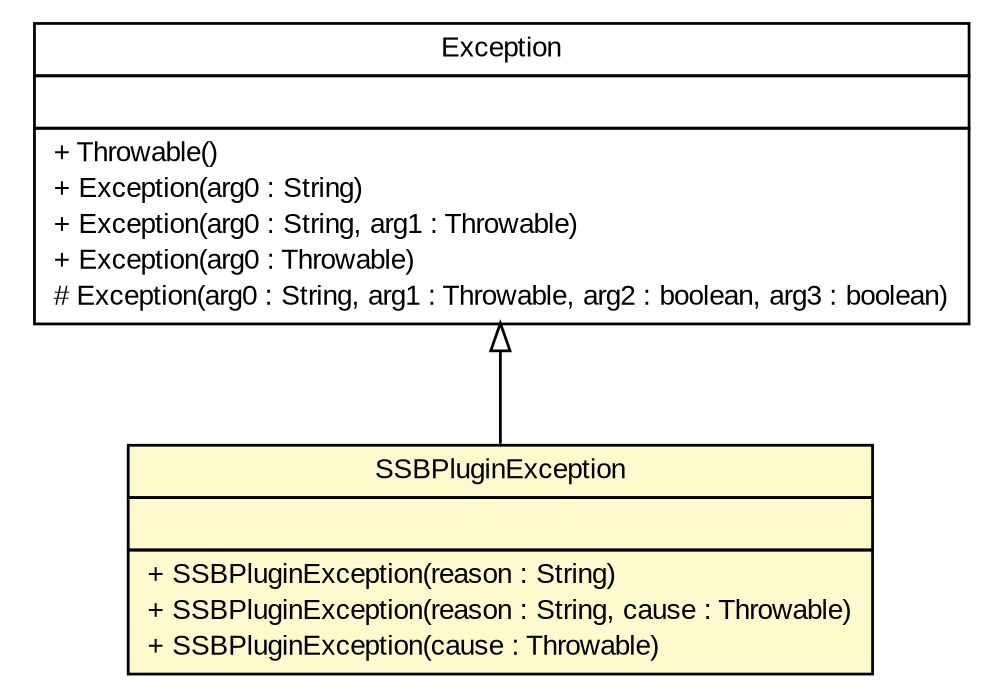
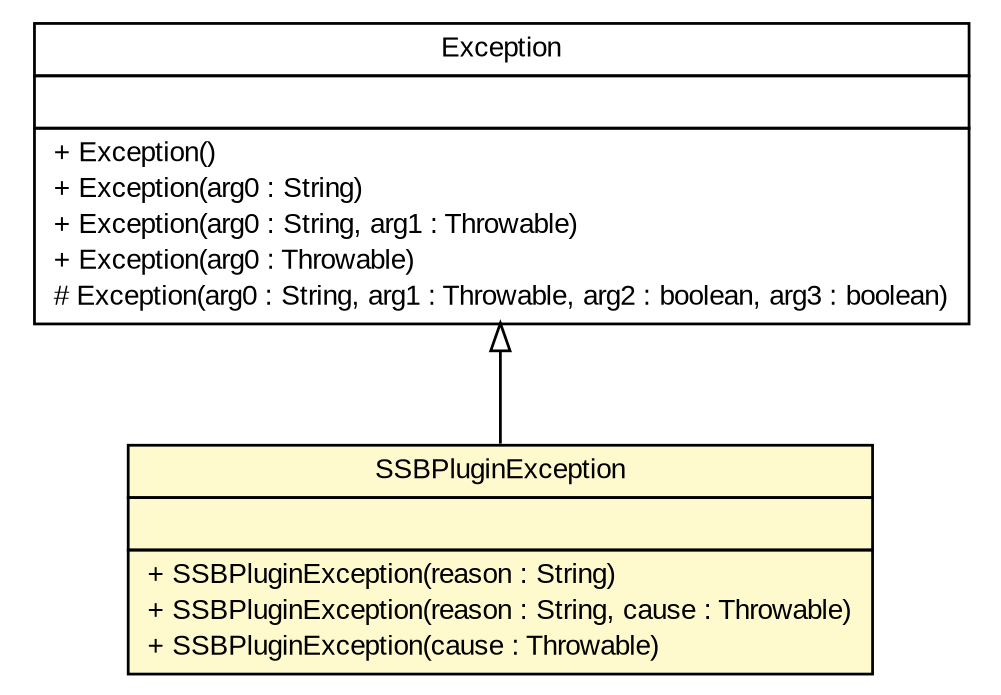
(136, 153) -> (135, 153)
